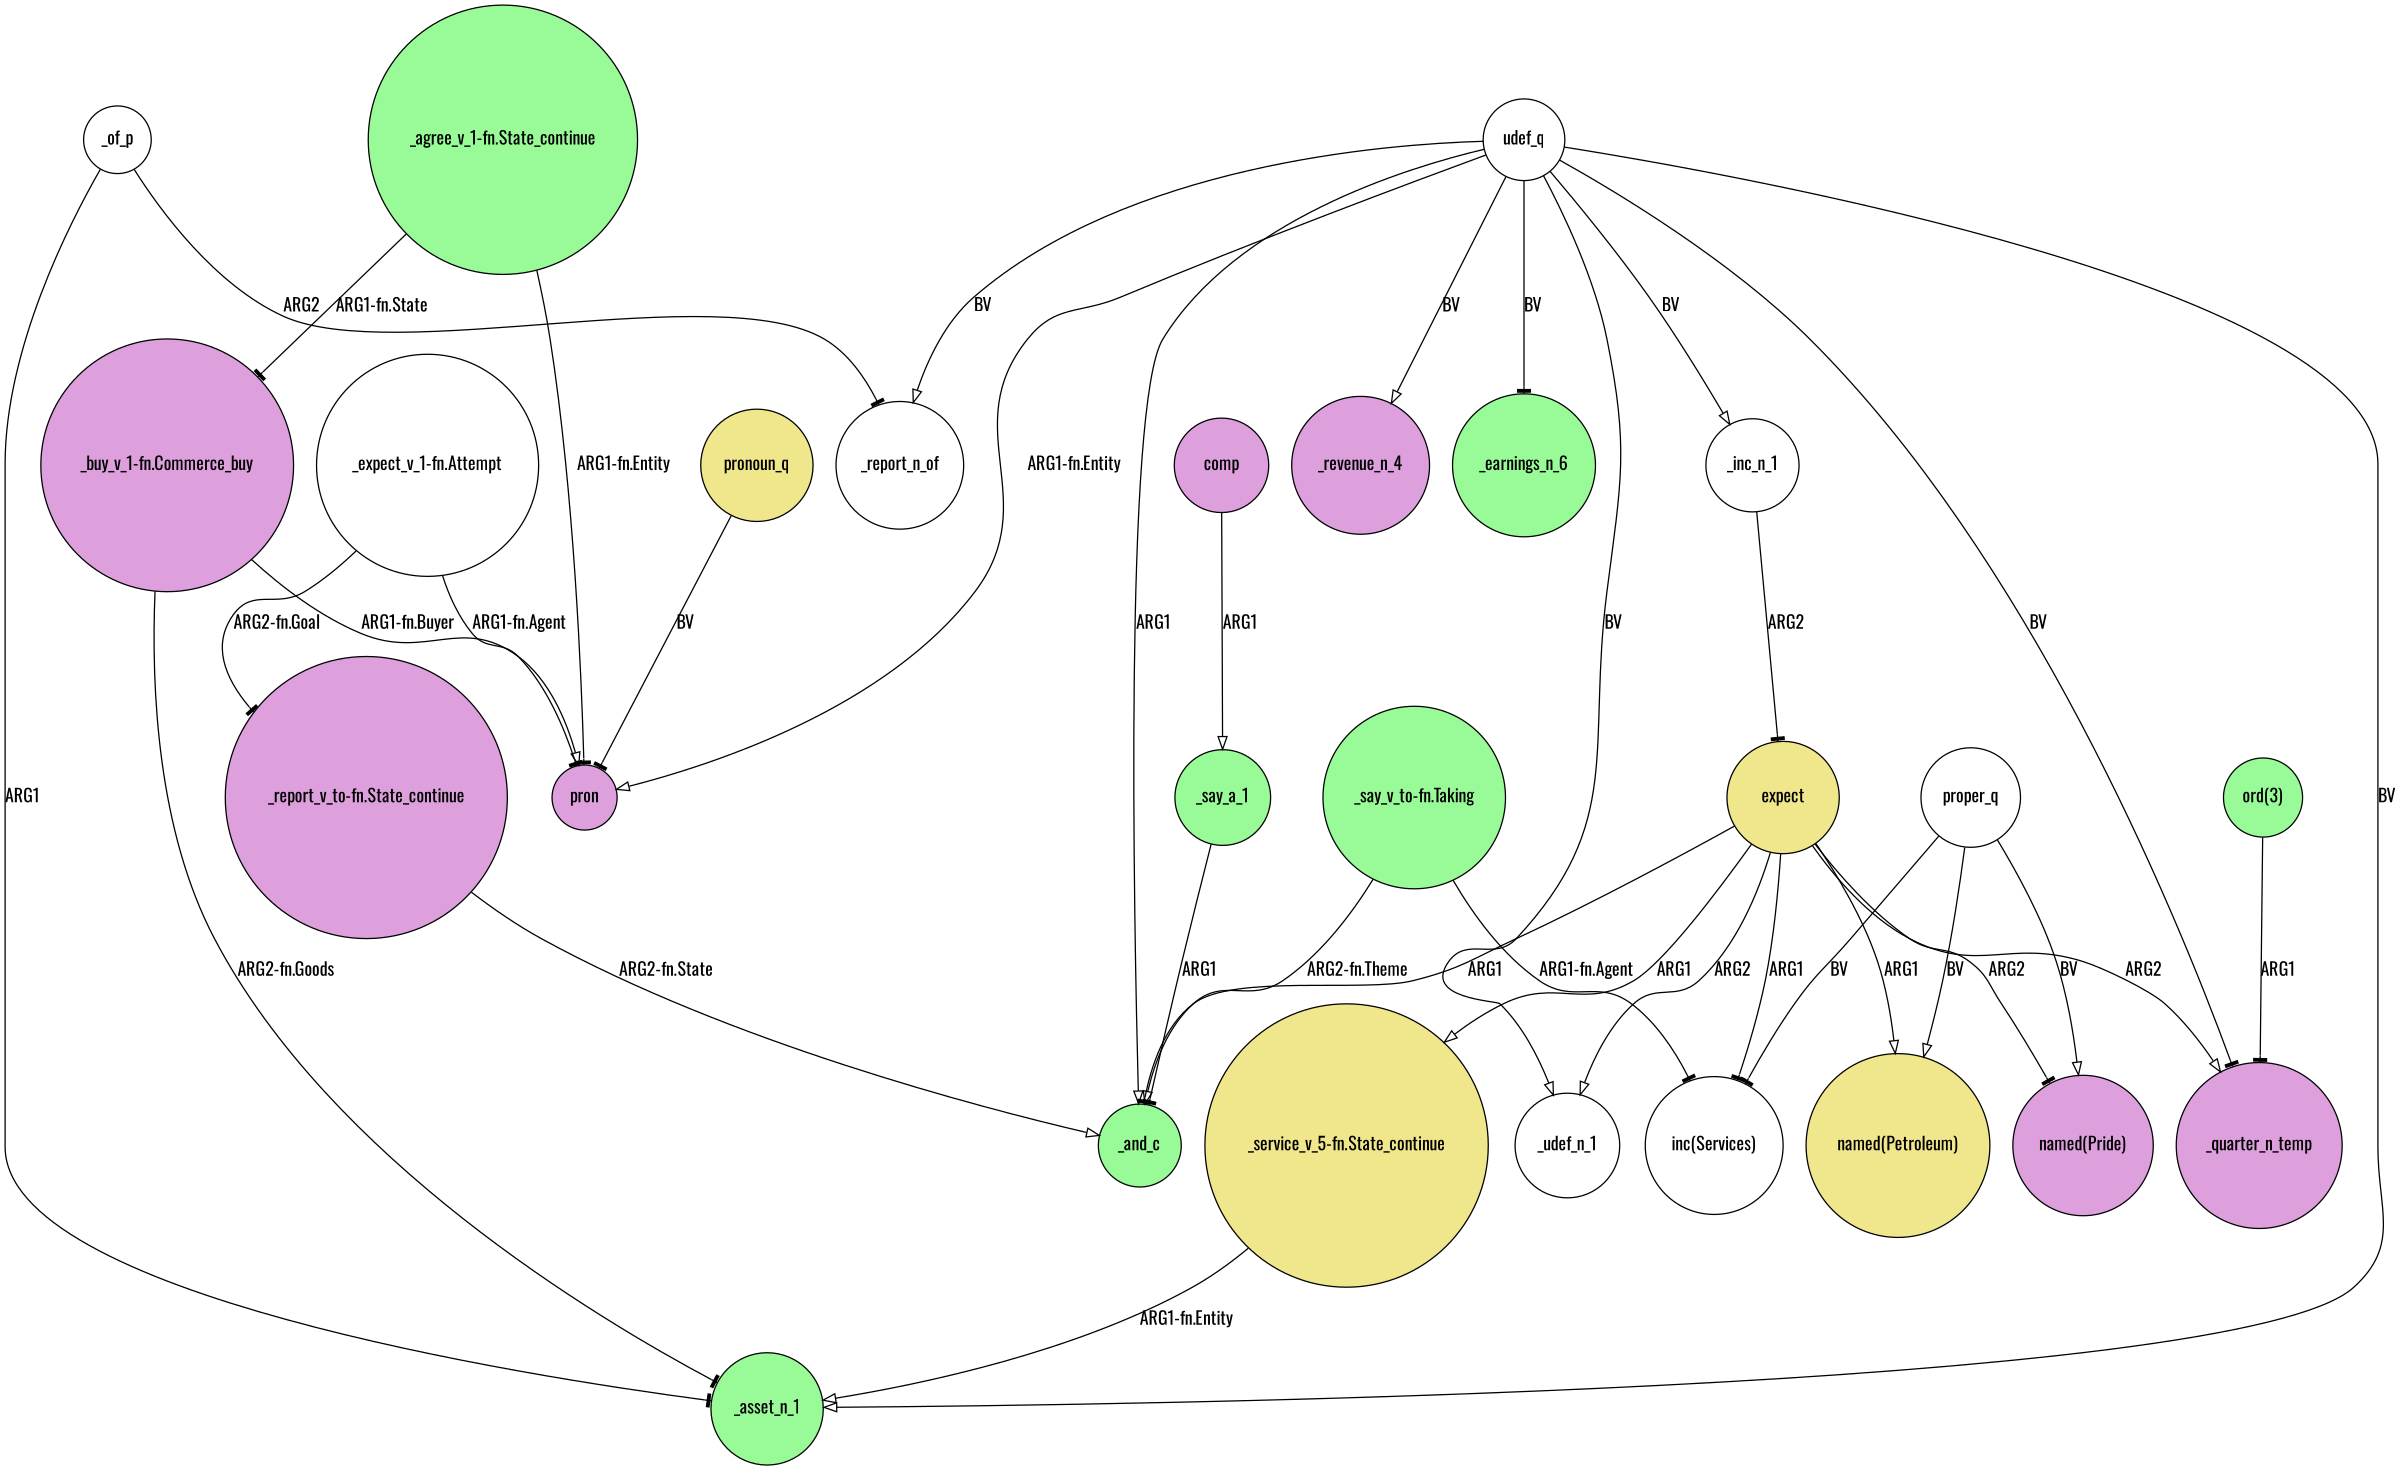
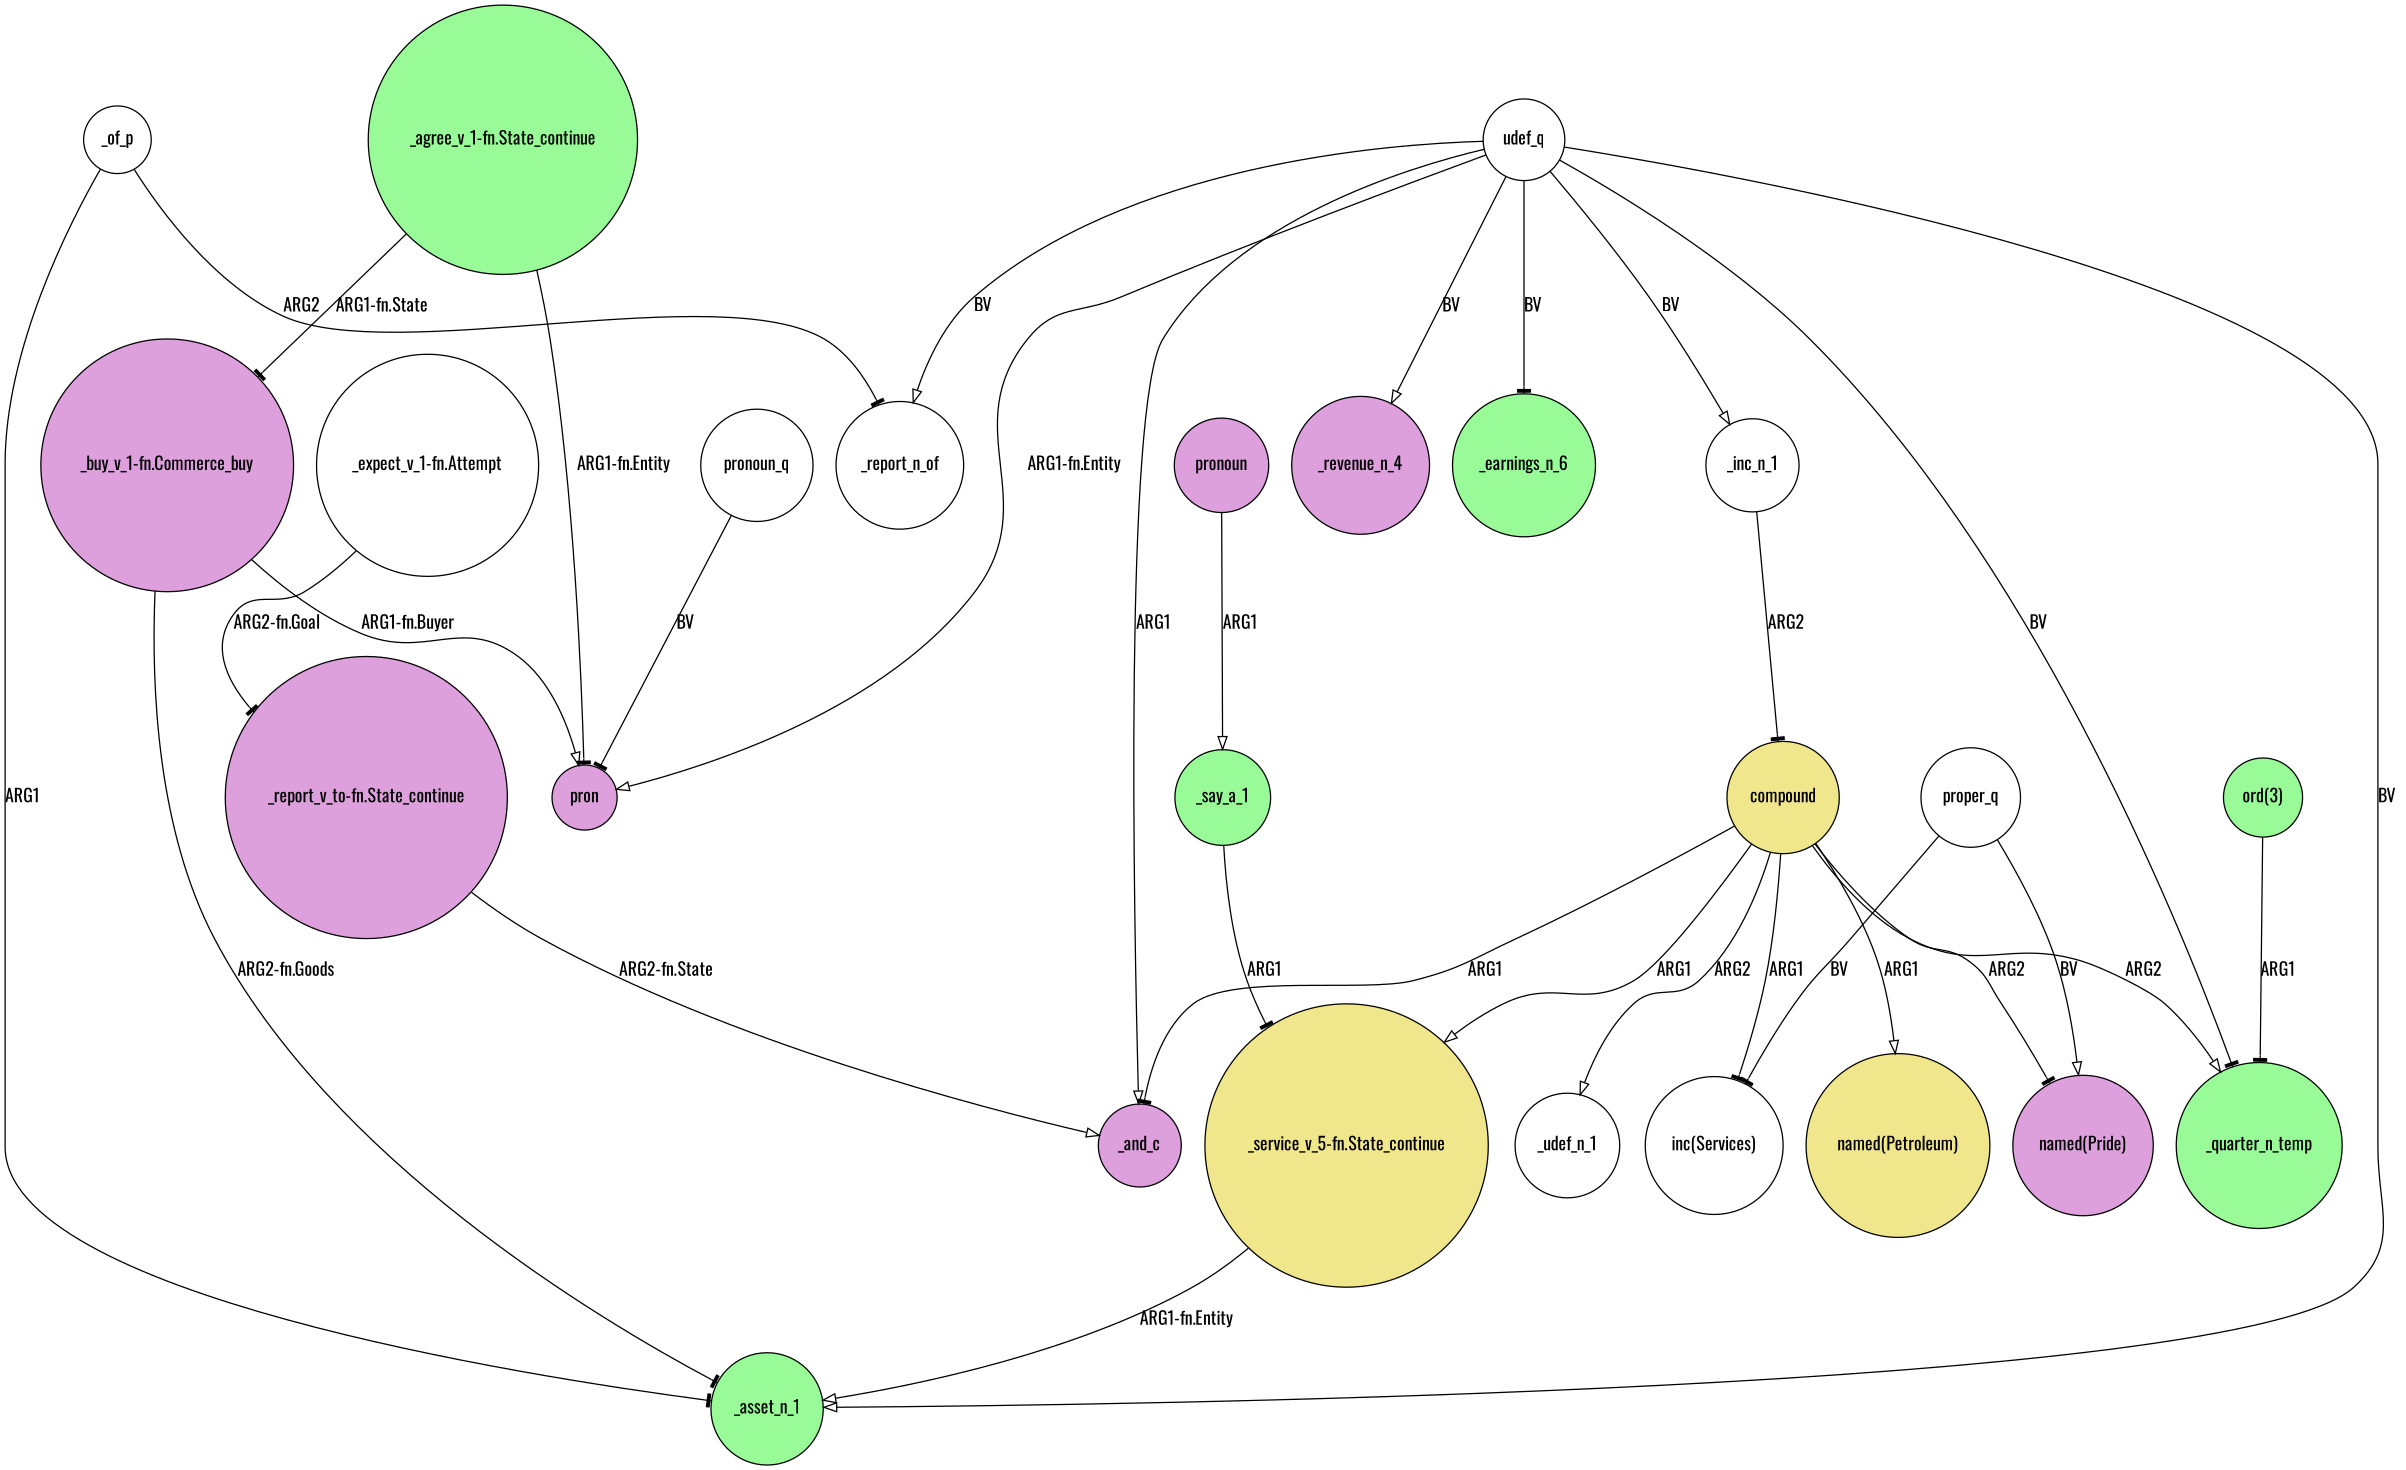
(757, 465) -> (757, 465)
(1222, 465) -> (1222, 465)
(469, 629) -> none
(1600, 686) -> none
(1414, 798) -> none
(1783, 798) -> (1783, 798)
(1950, 941) -> none
(1180, 971) -> (1235, 936)
(1140, 1146) -> (1140, 1146)
(2259, 1146) -> (2259, 1146)
